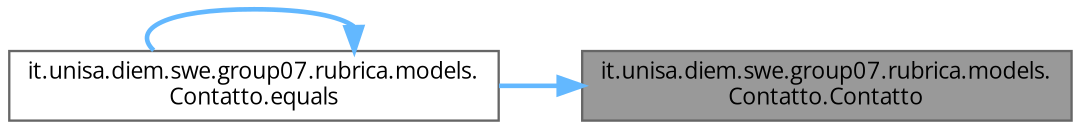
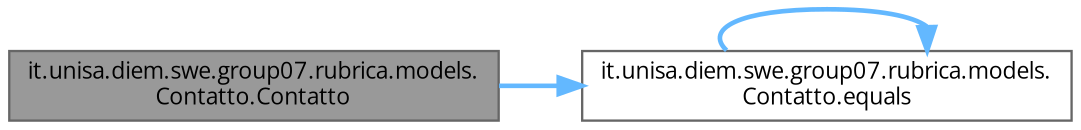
(529, 86) -> (529, 86)
